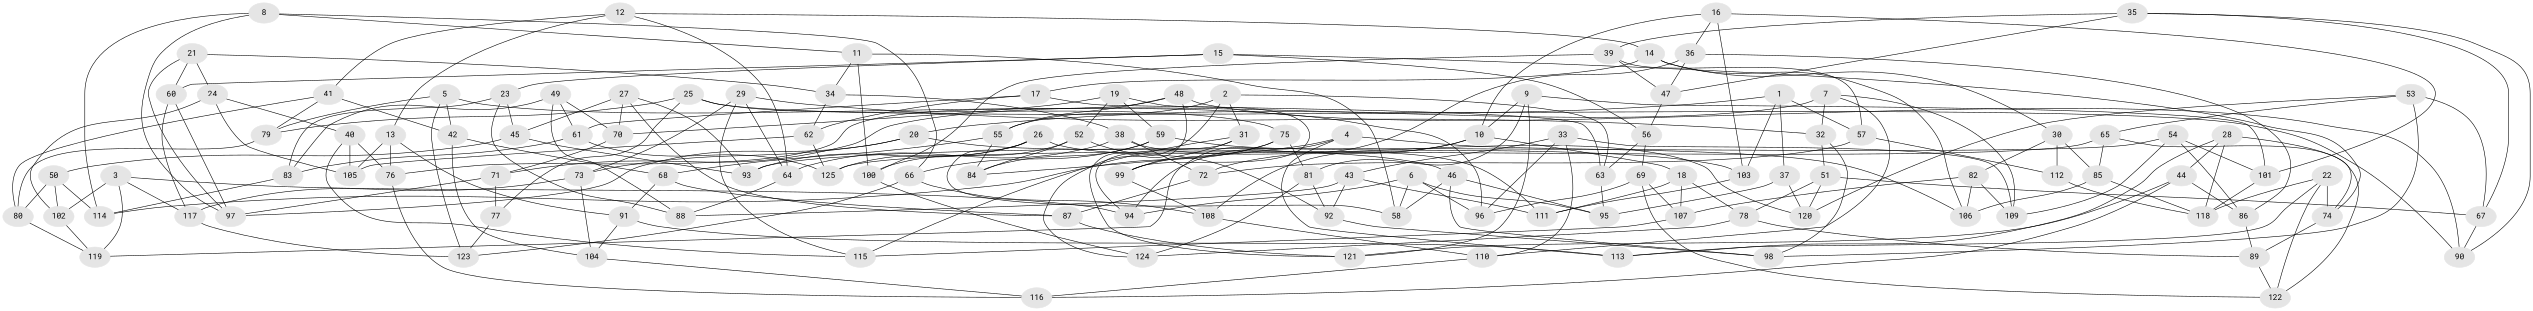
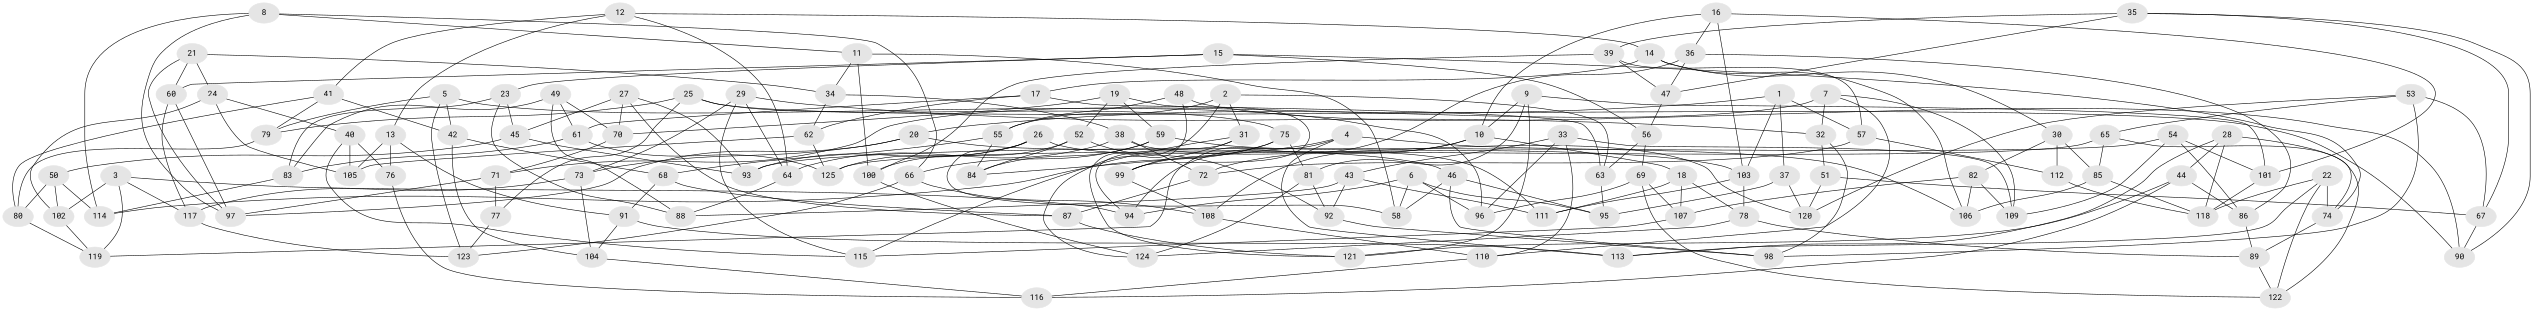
(828, 146) -> none
(1796, 191) -> (1744, 196)
